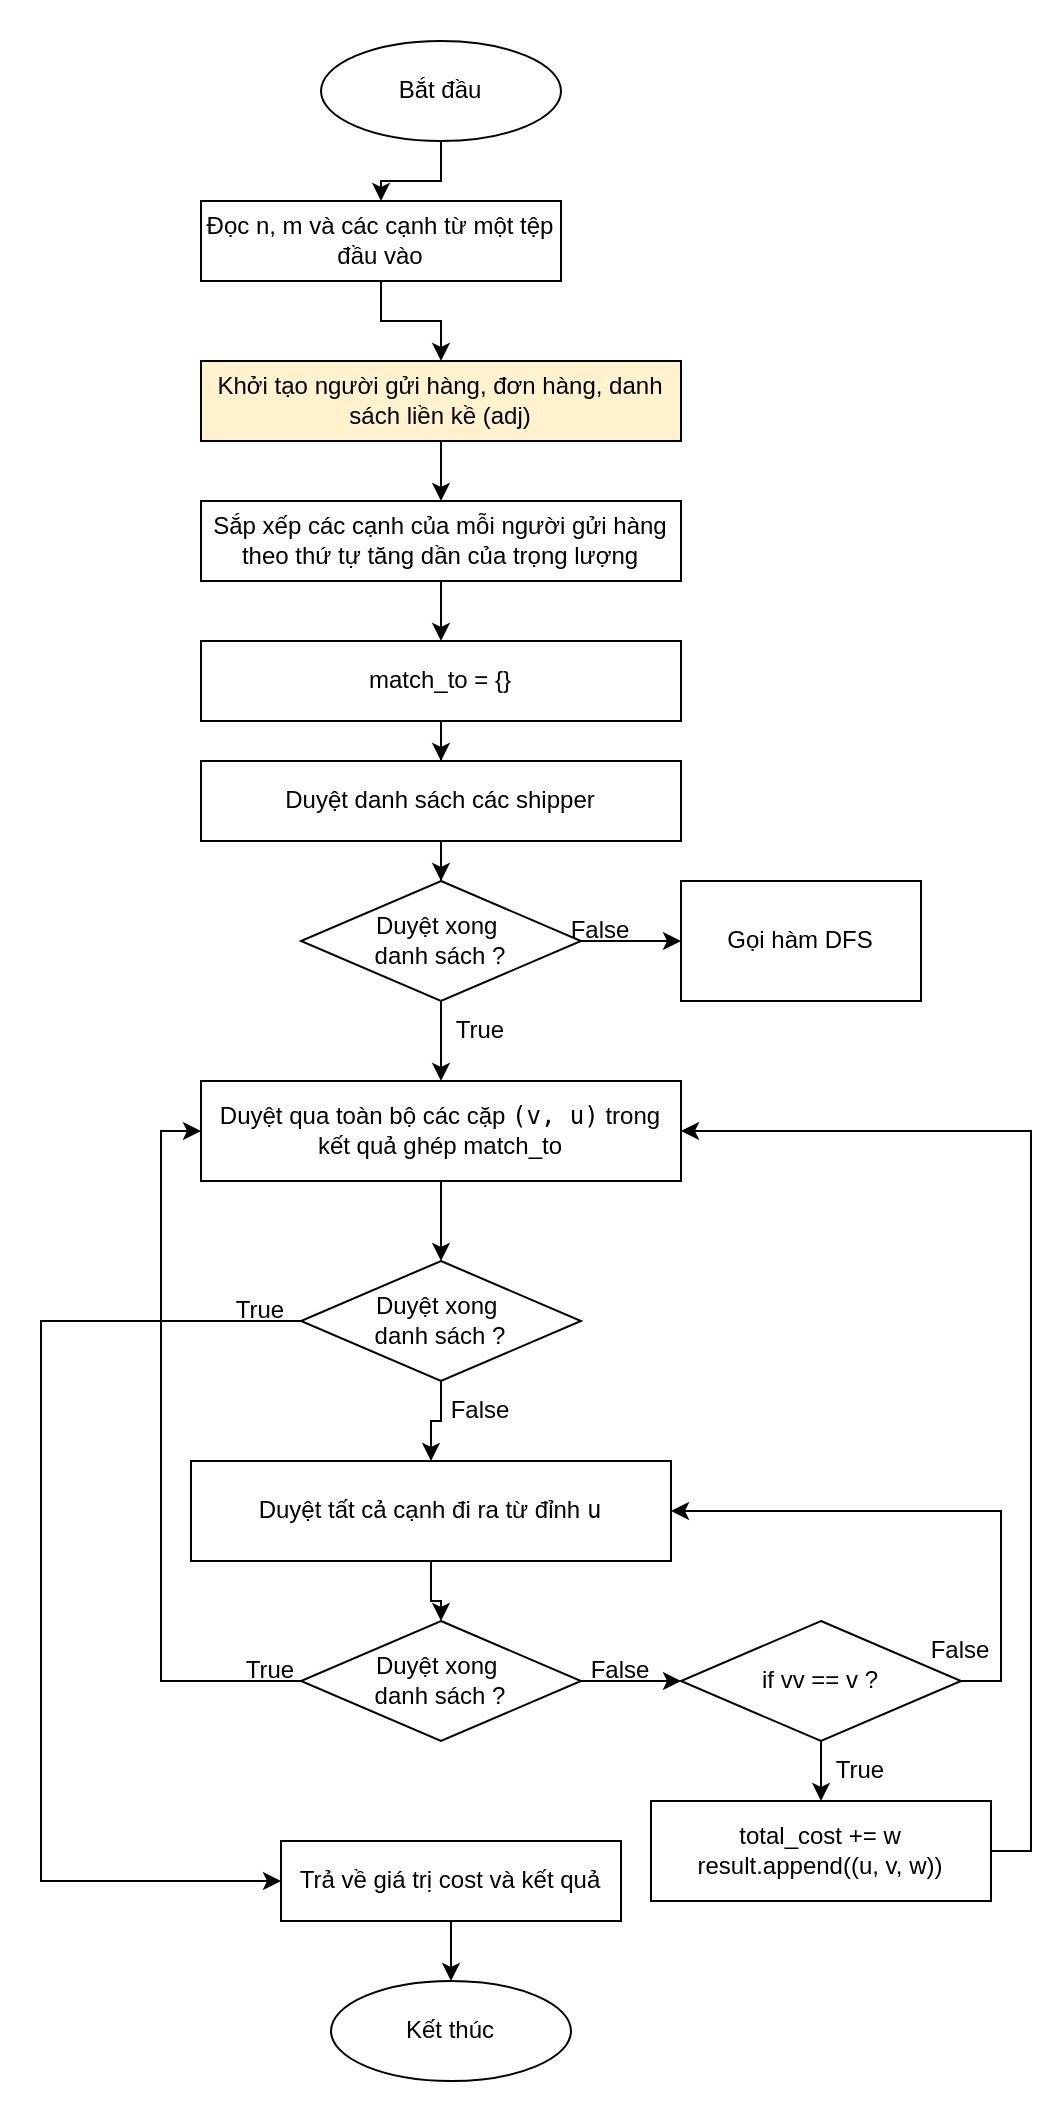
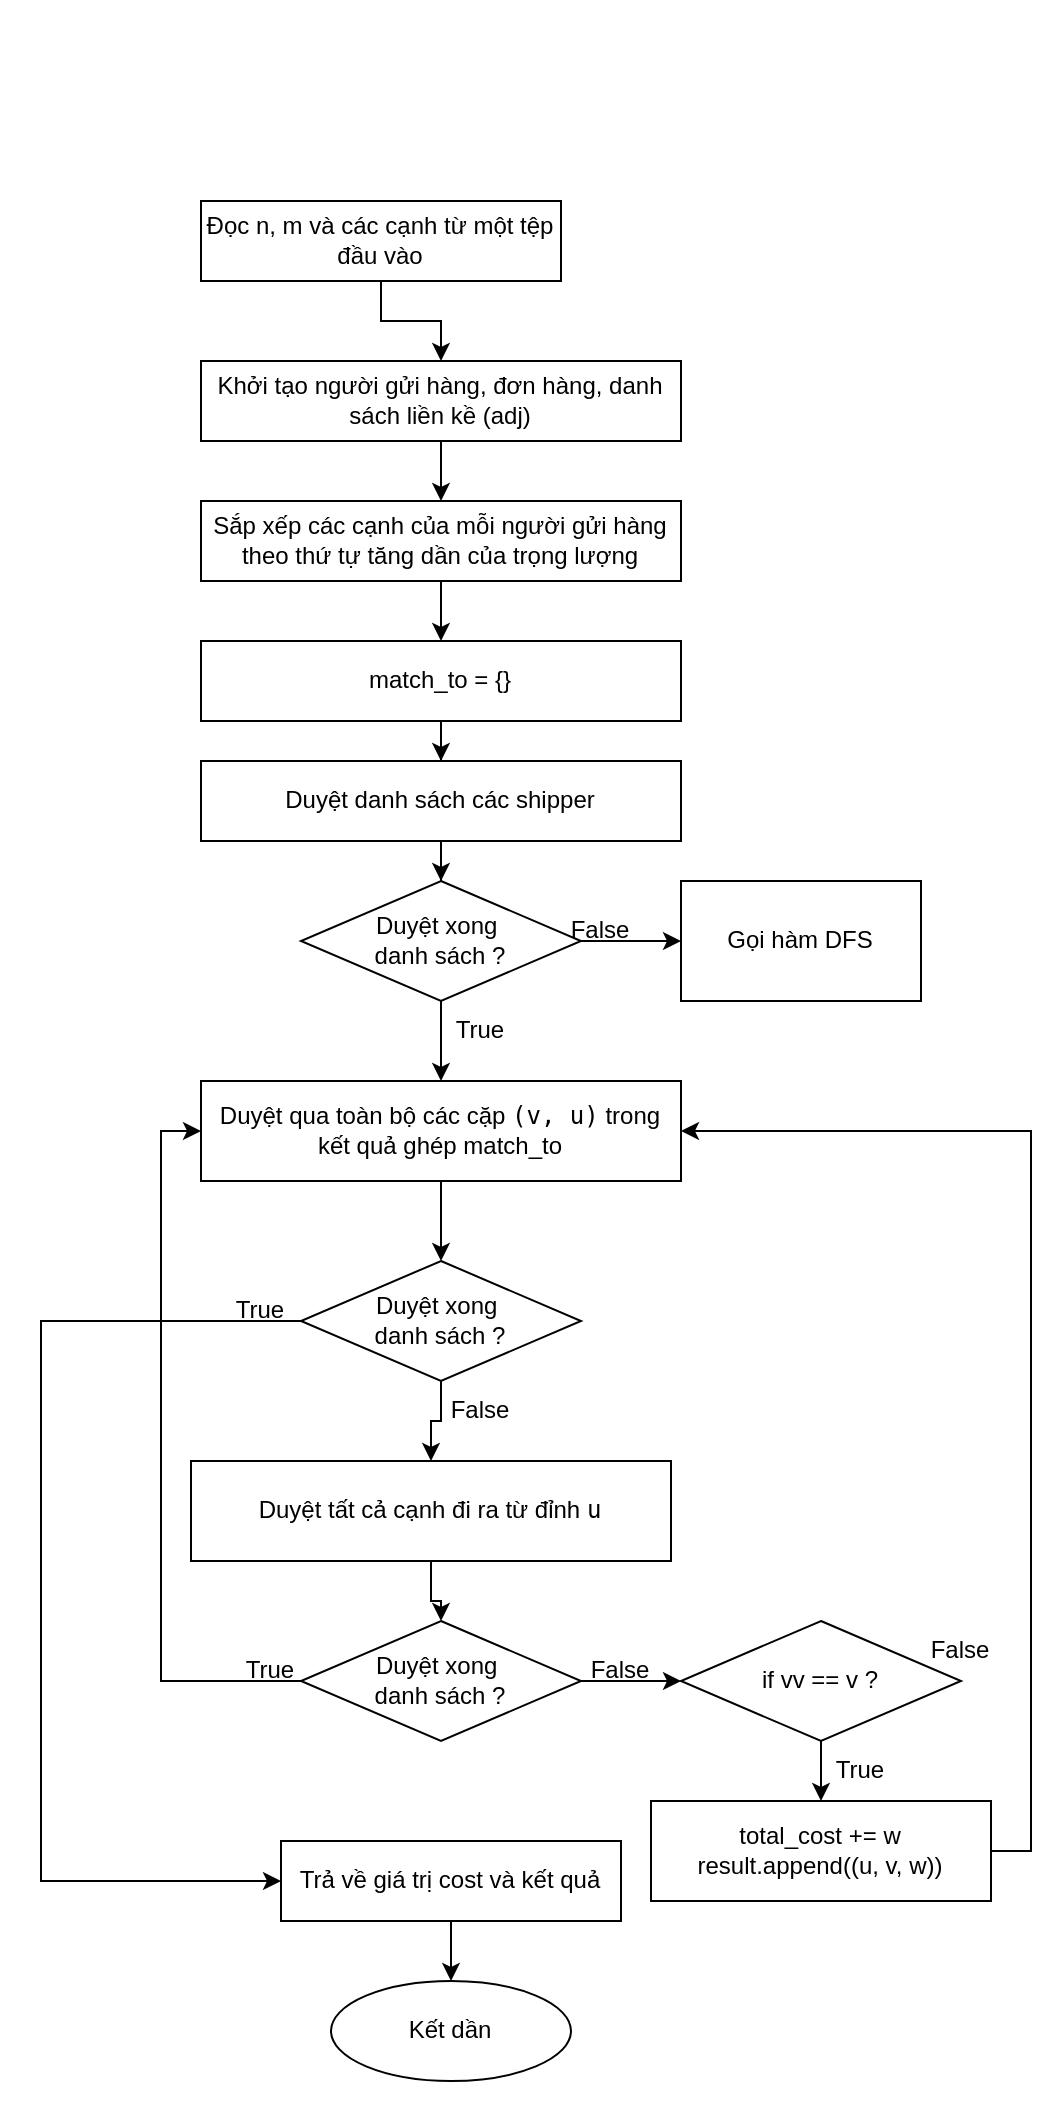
(441, 91) -> none
(428, 181) -> none
(441, 401) -> (441, 401)
(948, 1511) -> none
(451, 2031) -> (451, 2031)
